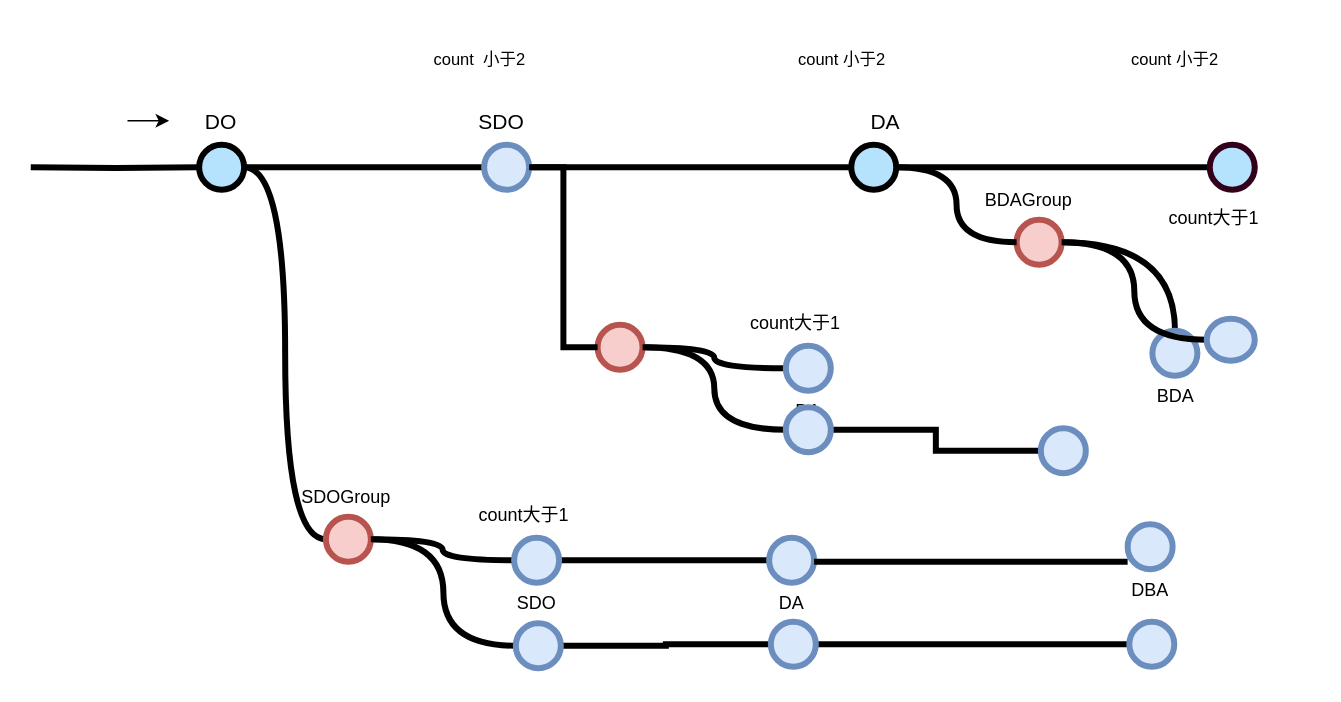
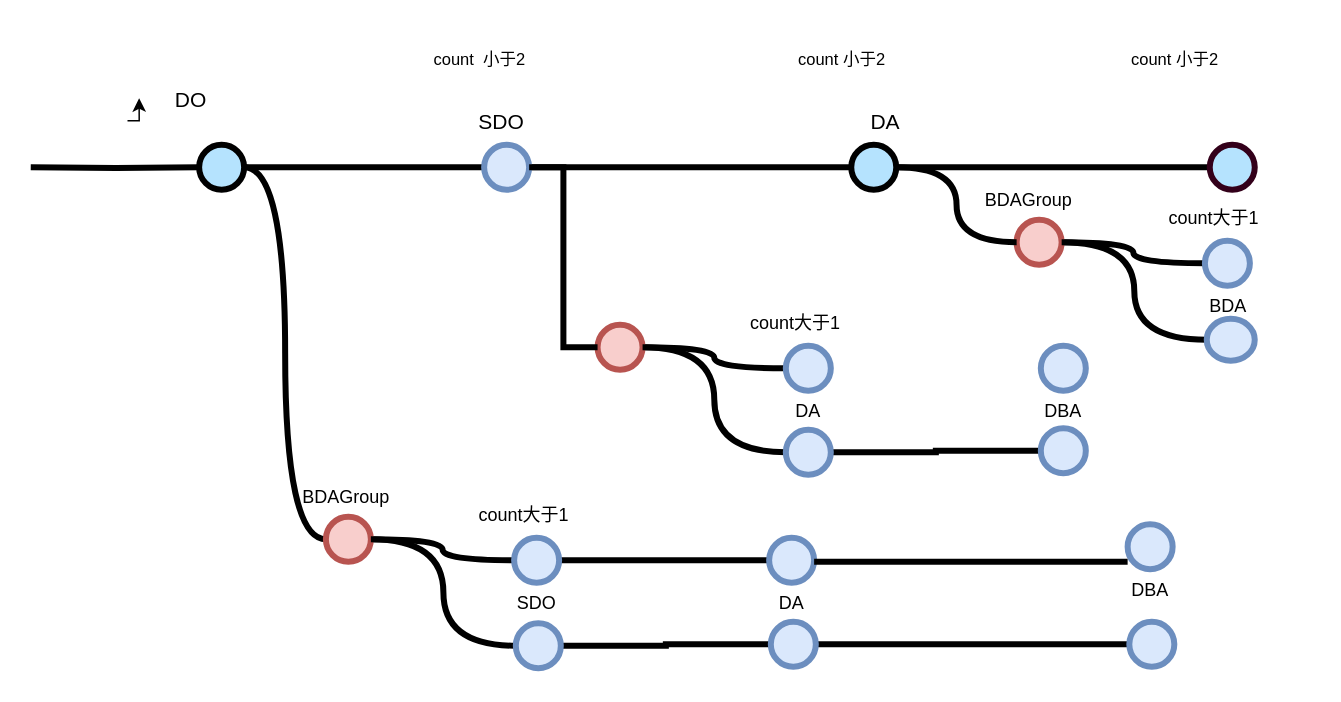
(222, 121) -> (192, 98)
(1175, 353) -> (1227, 263)
none -> (1063, 368)
(808, 430) -> (808, 452)
(347, 497) -> (347, 497)
